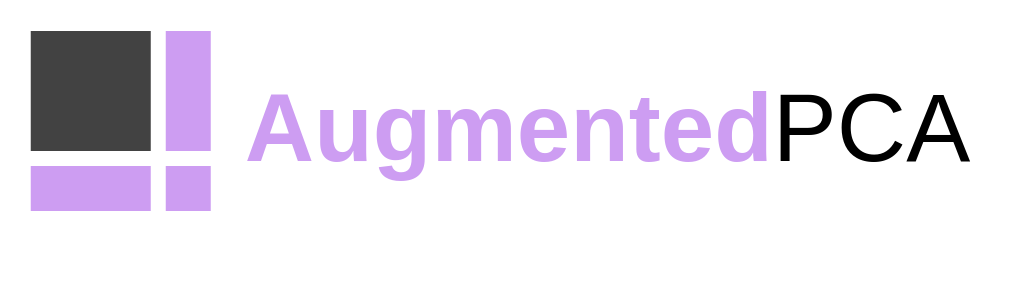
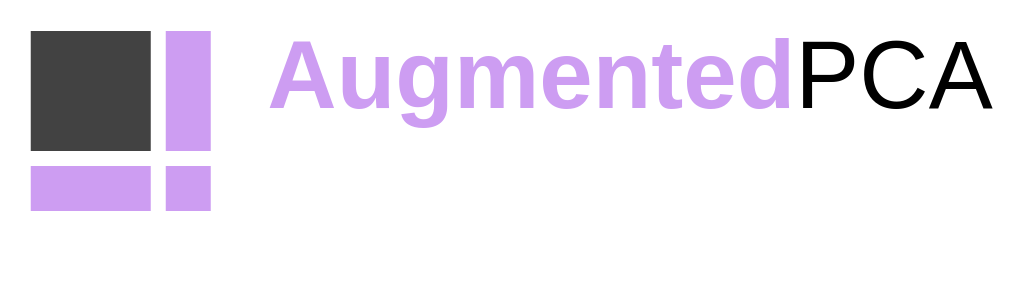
(608, 128) -> (631, 76)
